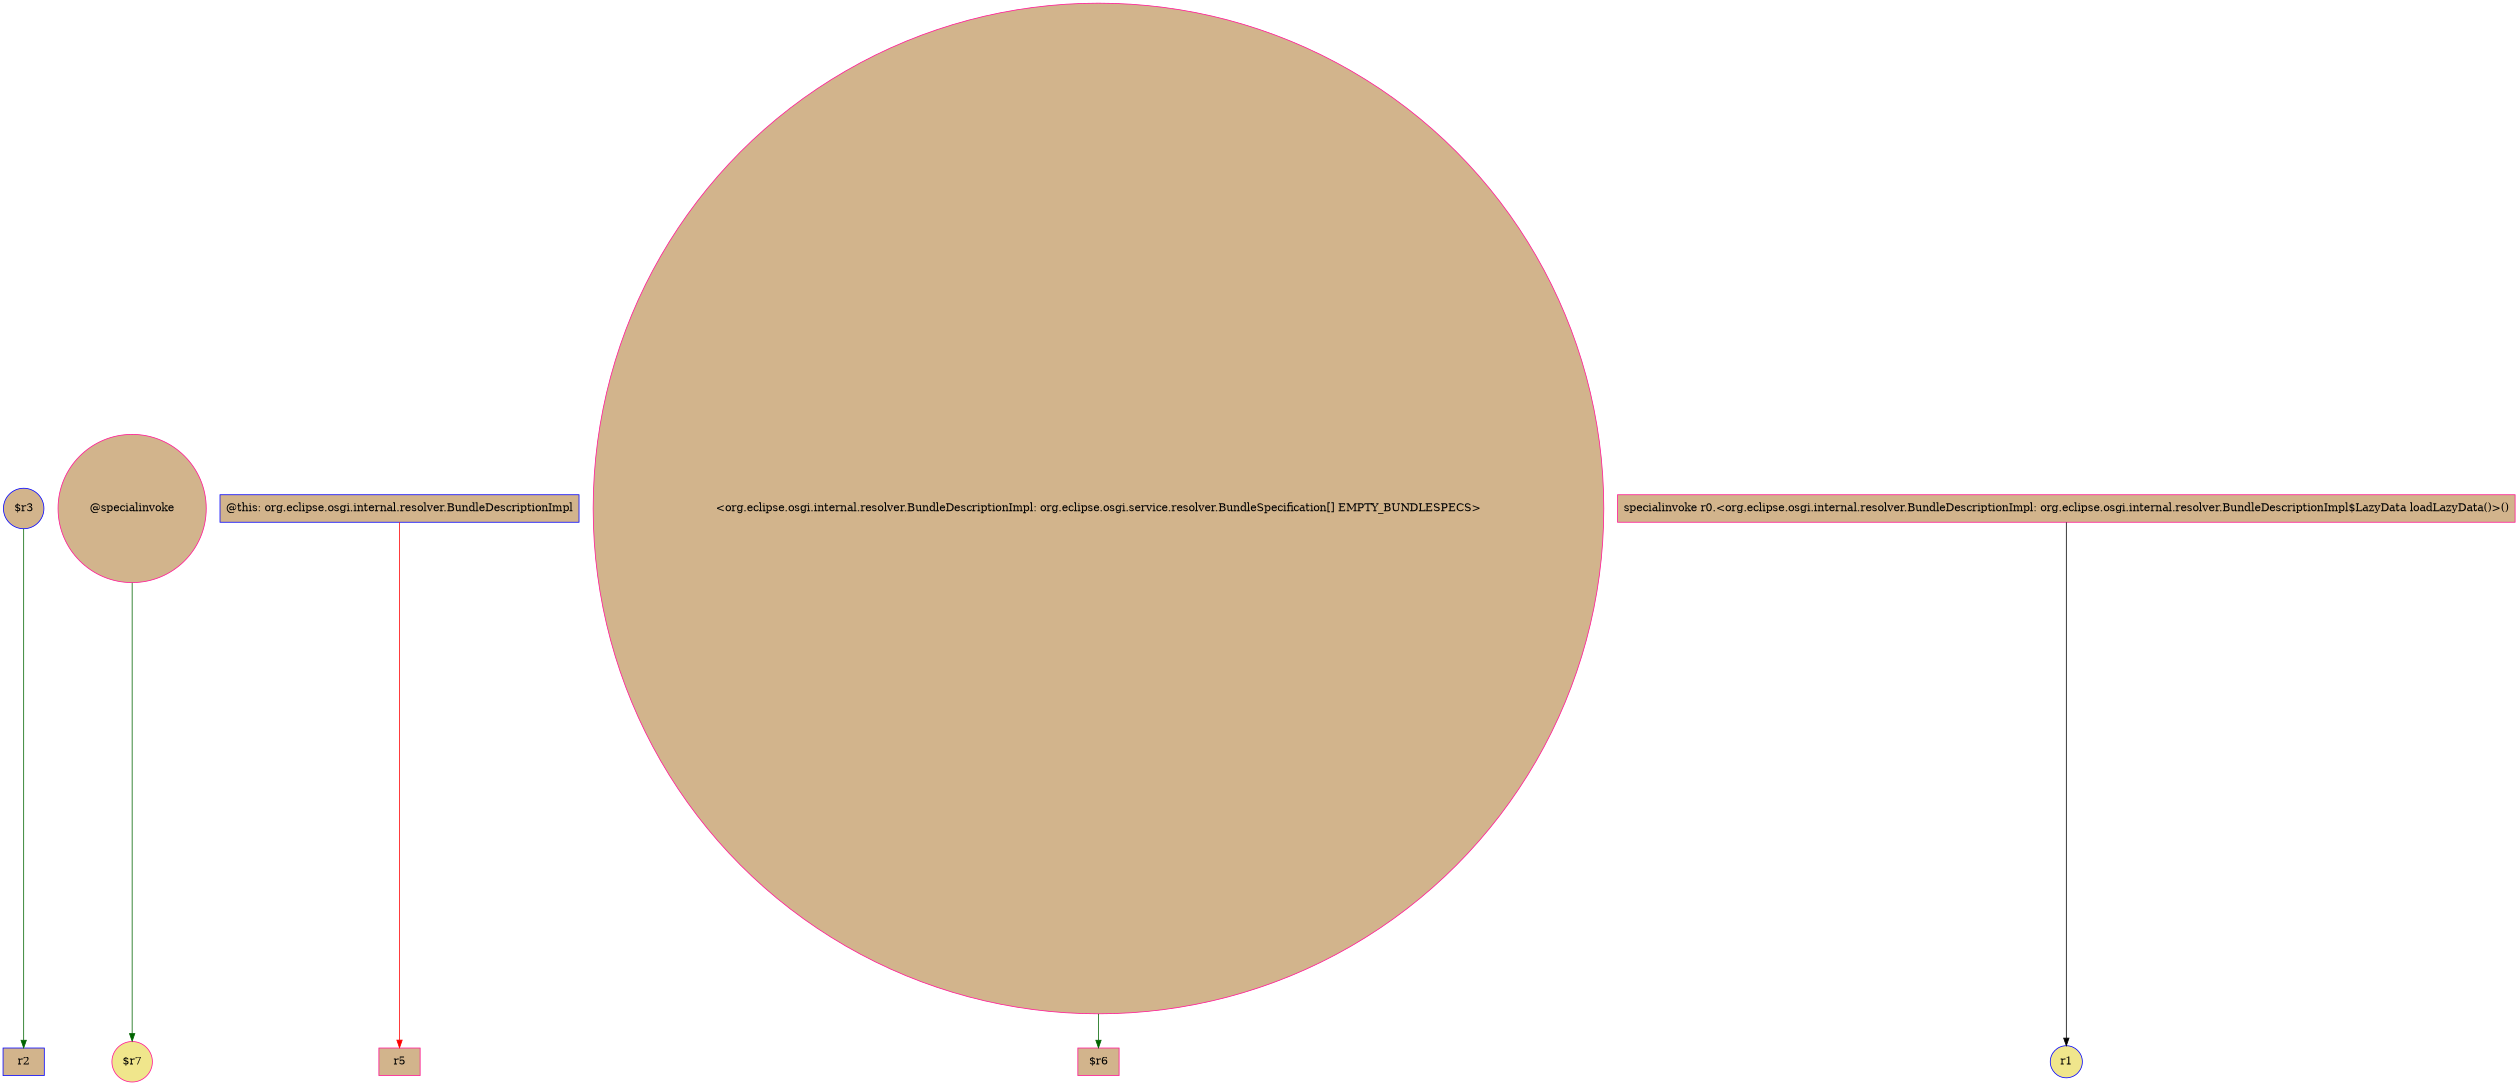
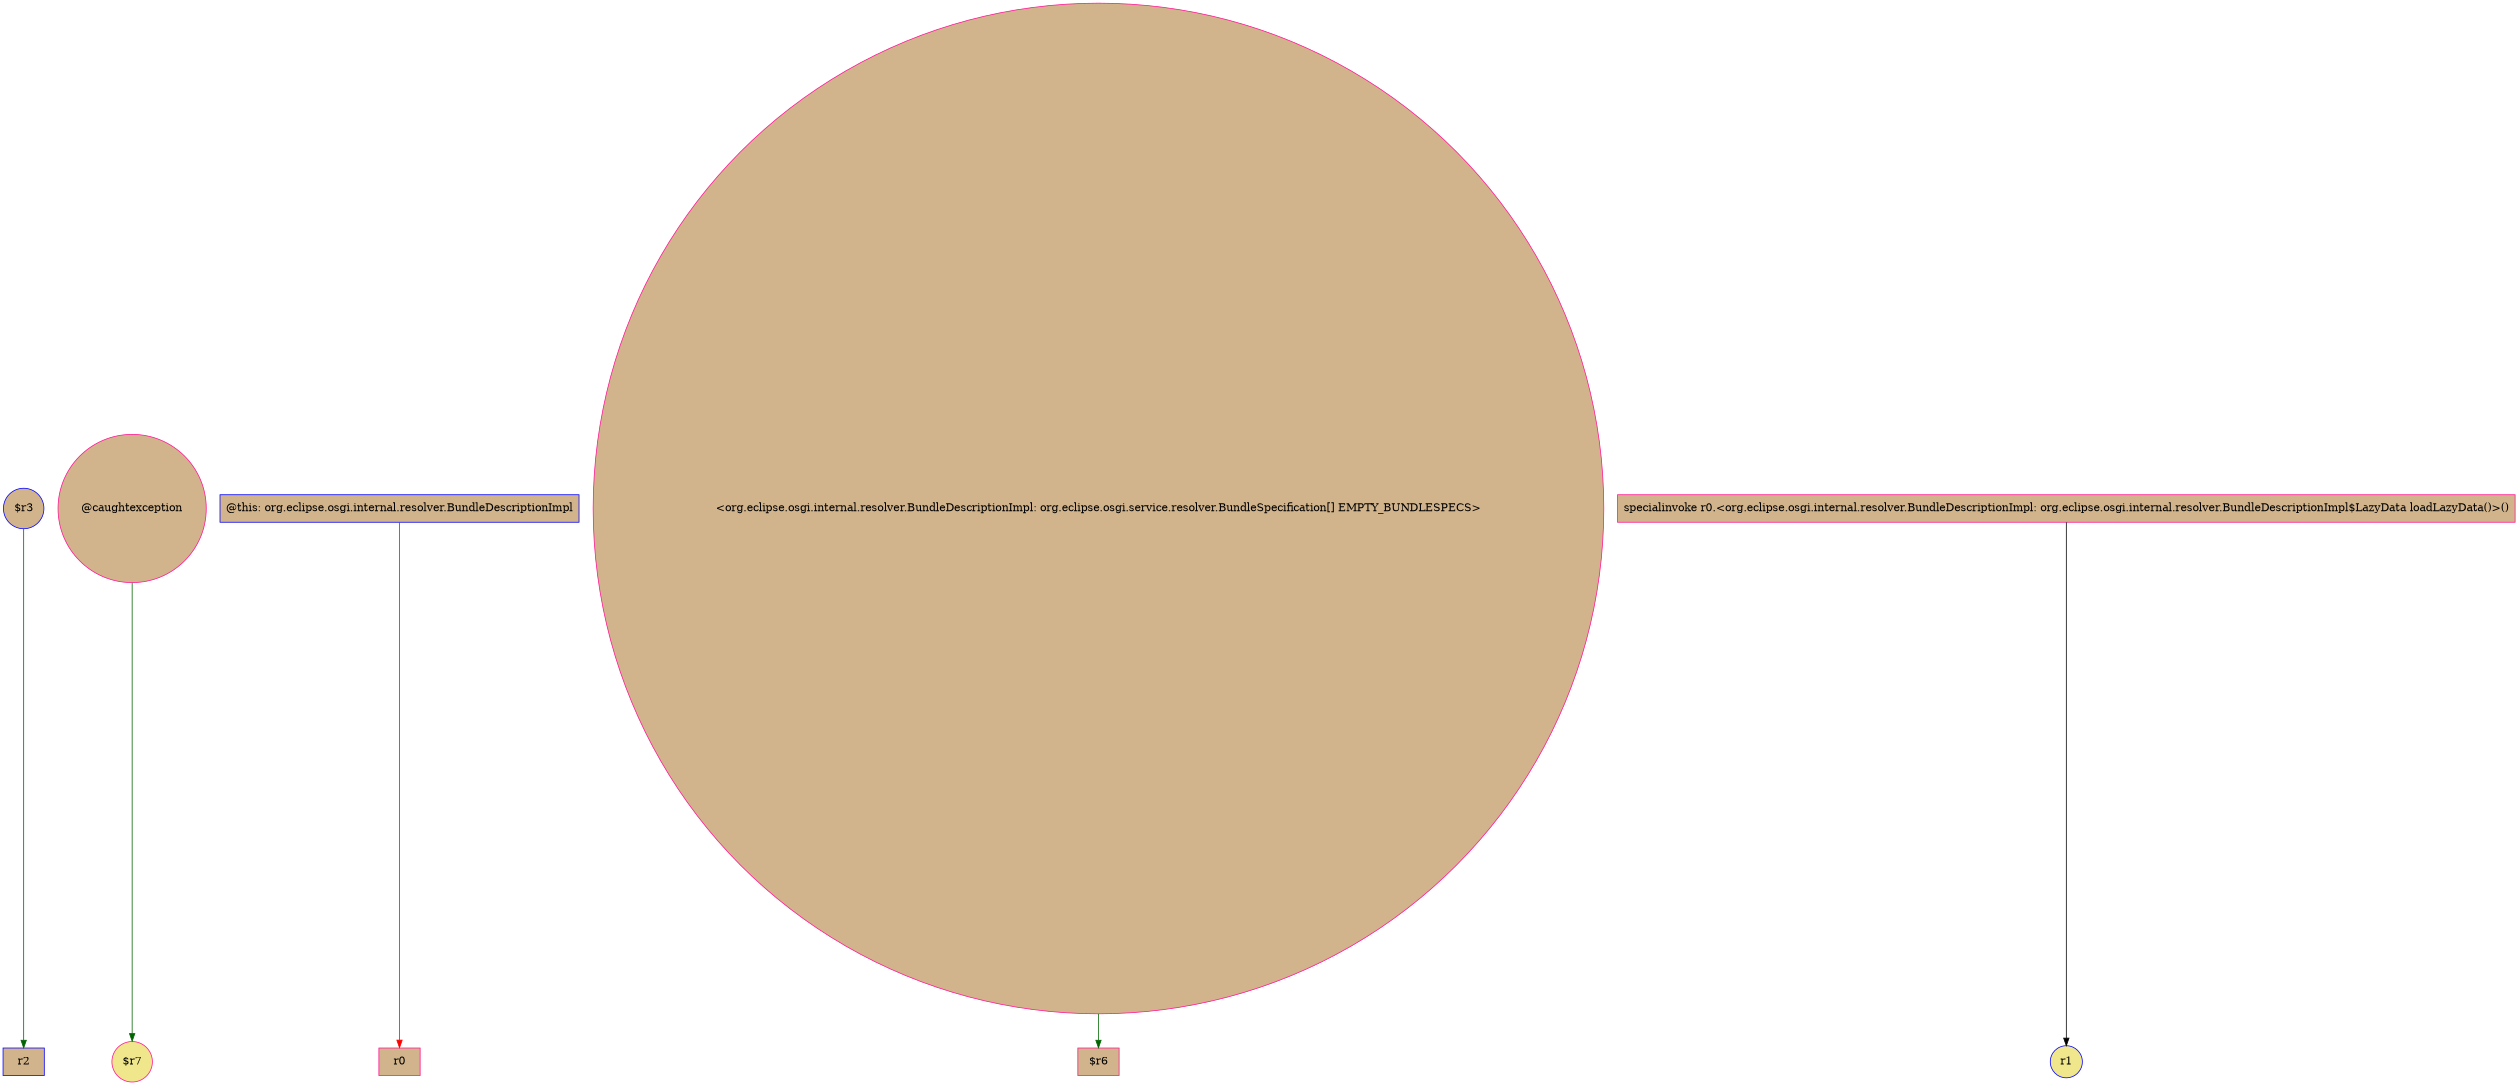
(132, 508) -> (132, 508)
(400, 1062) -> (400, 1062)
